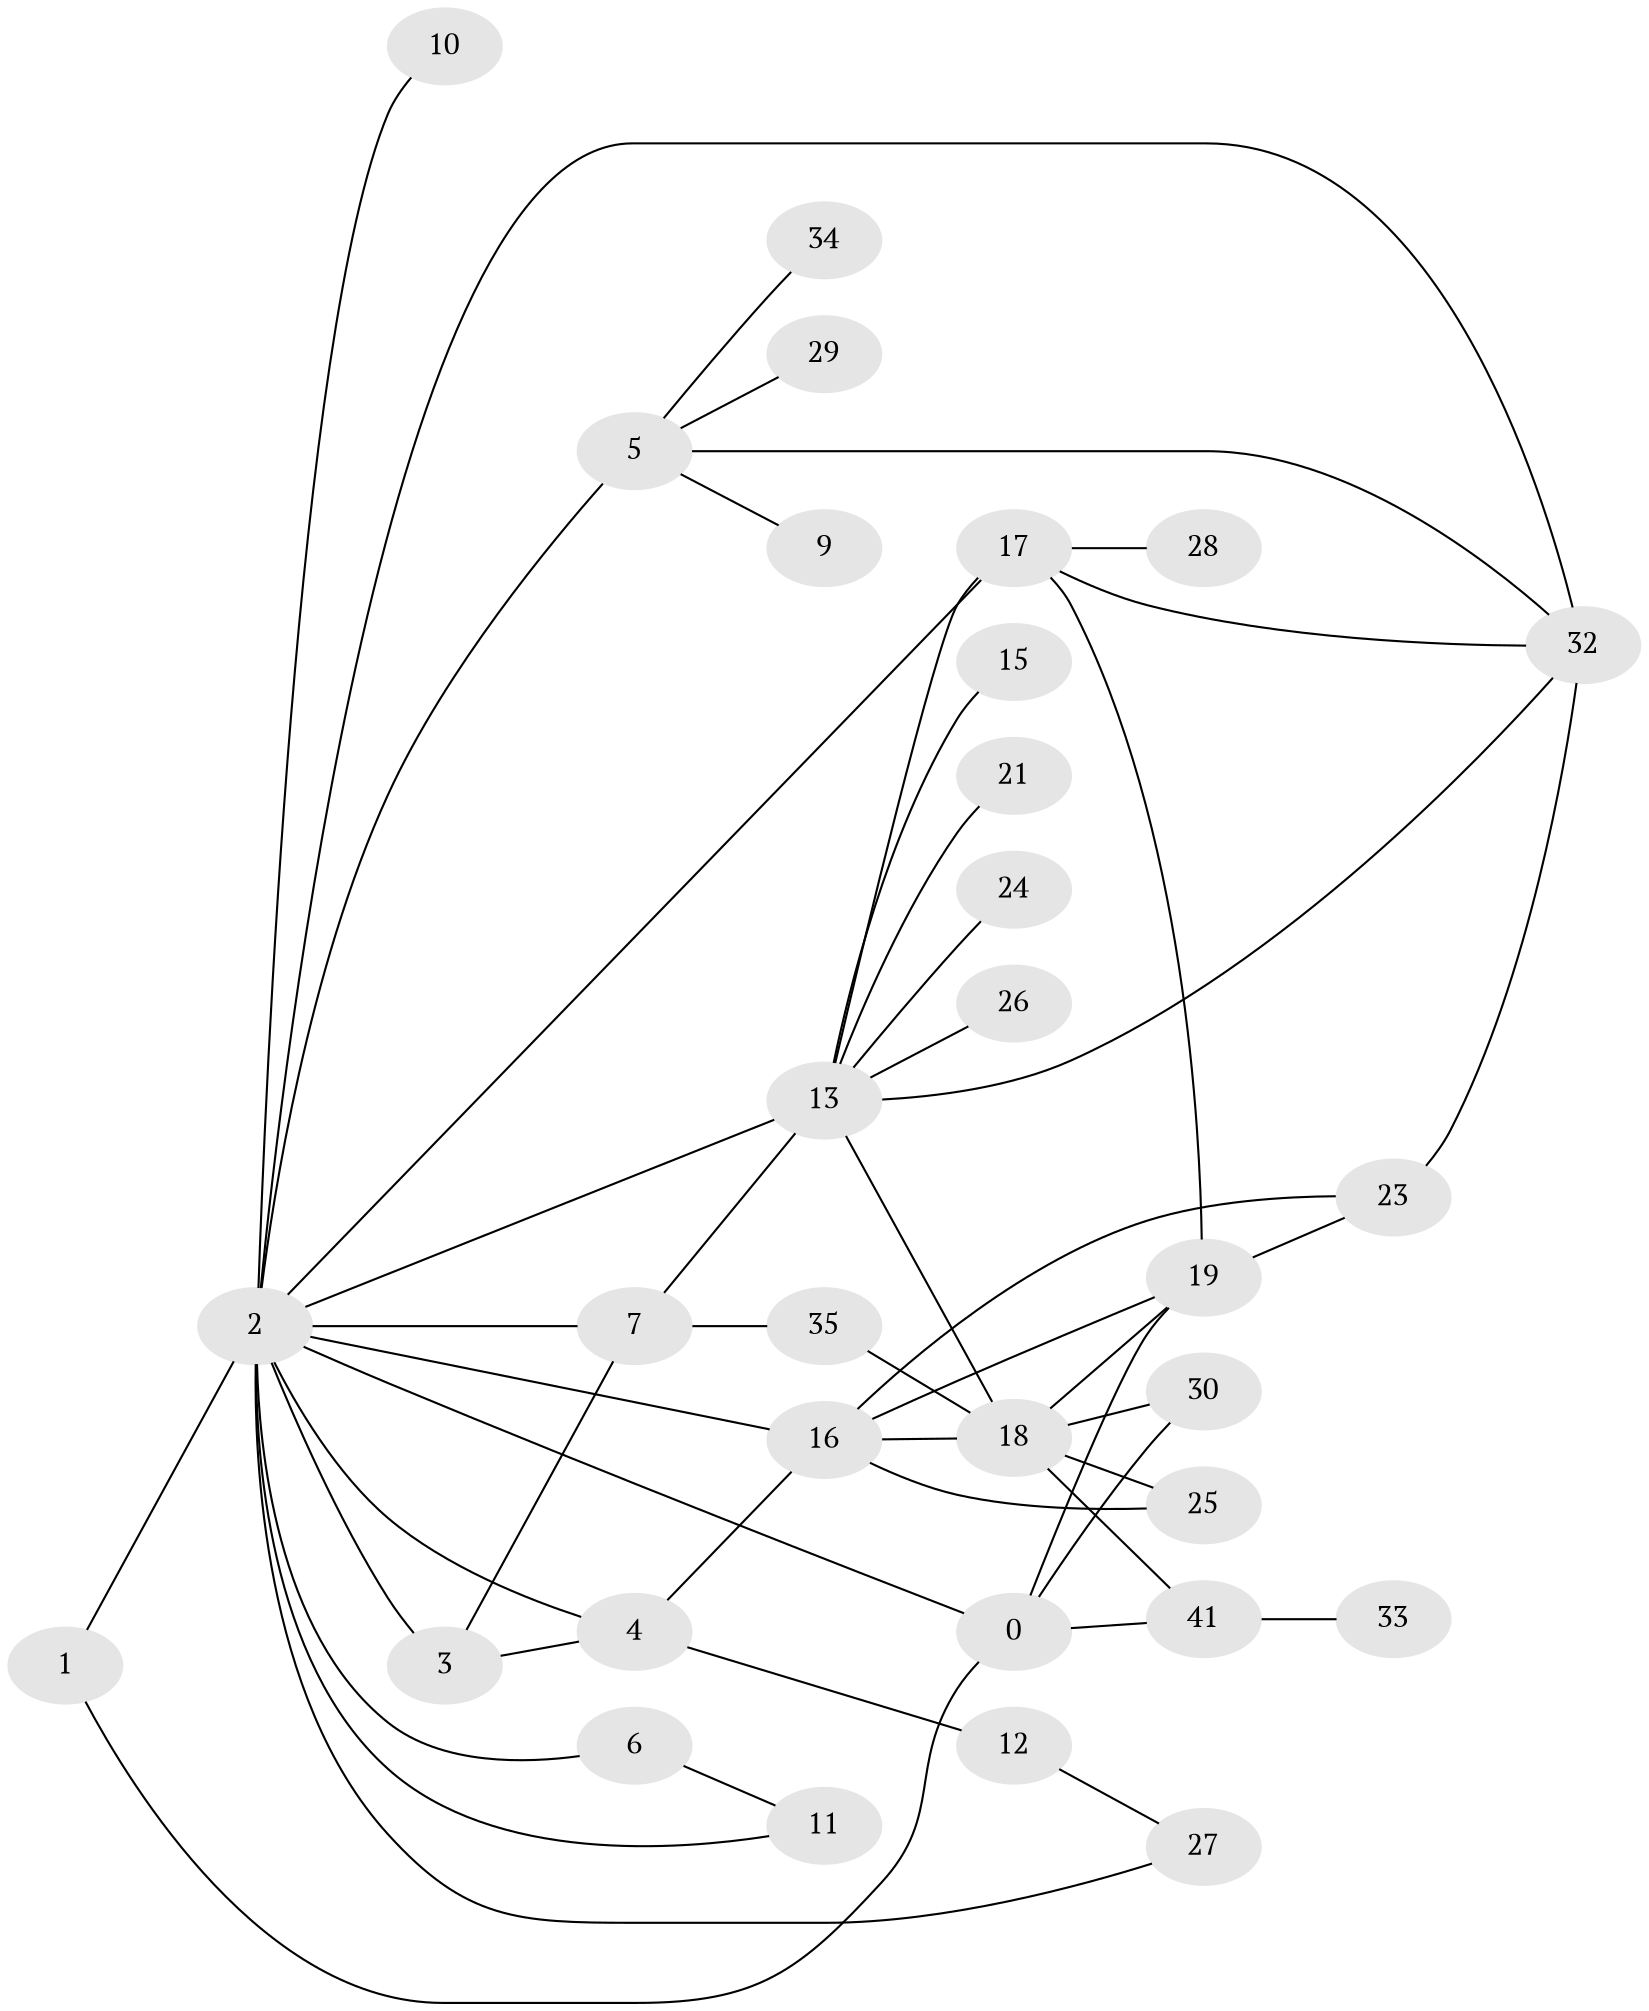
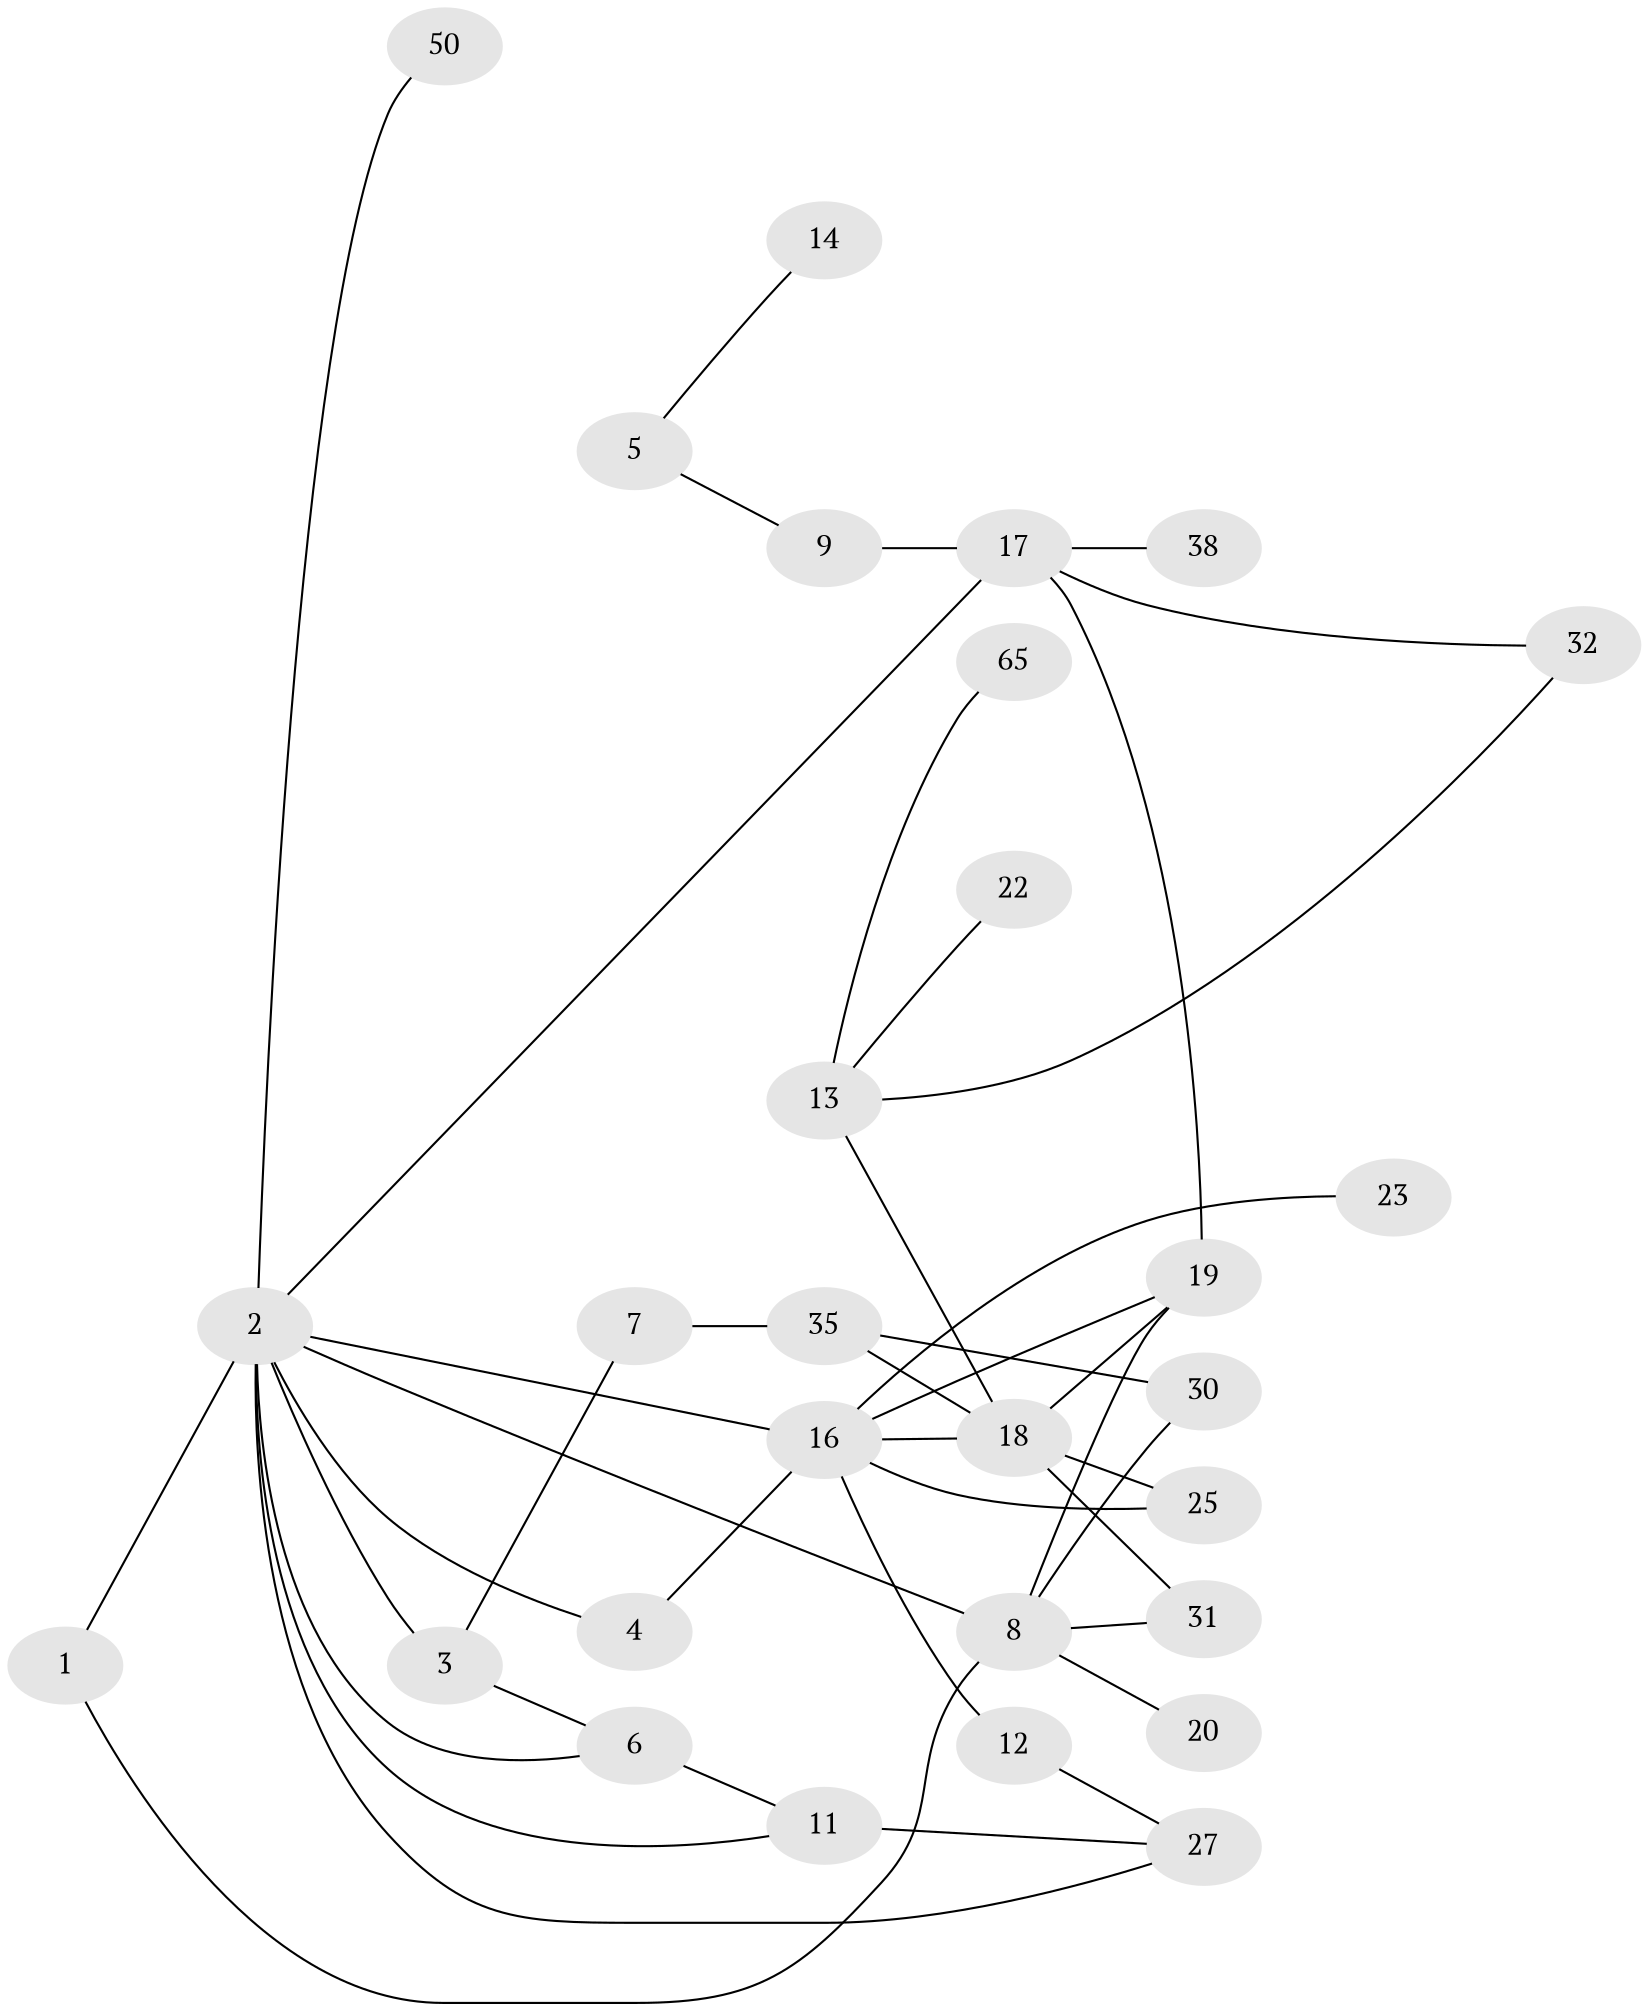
(445, 46) -> (445, 46)
(613, 152) -> none
(824, 240) -> (824, 240)
(824, 354) -> none
(1143, 451) -> none
(1204, 548) -> (1204, 548)
(1014, 662) -> (1014, 662)
(1014, 776) -> none
(898, 804) -> (920, 548)
(363, 855) -> none
(1014, 890) -> (1014, 890)
(1525, 932) -> none
(1014, 1004) -> none
(540, 1213) -> none
(730, 1213) -> none
(1299, 1238) -> none
(445, 1326) -> none
(1123, 1411) -> (1034, 1362)
(1204, 1619) -> (1204, 1619)
(1394, 1619) -> none
(1014, 1632) -> (1014, 1632)
(540, 1649) -> (540, 1706)
(824, 1689) -> (906, 1607)
none -> (1204, 1733)
none -> (1014, 1836)
